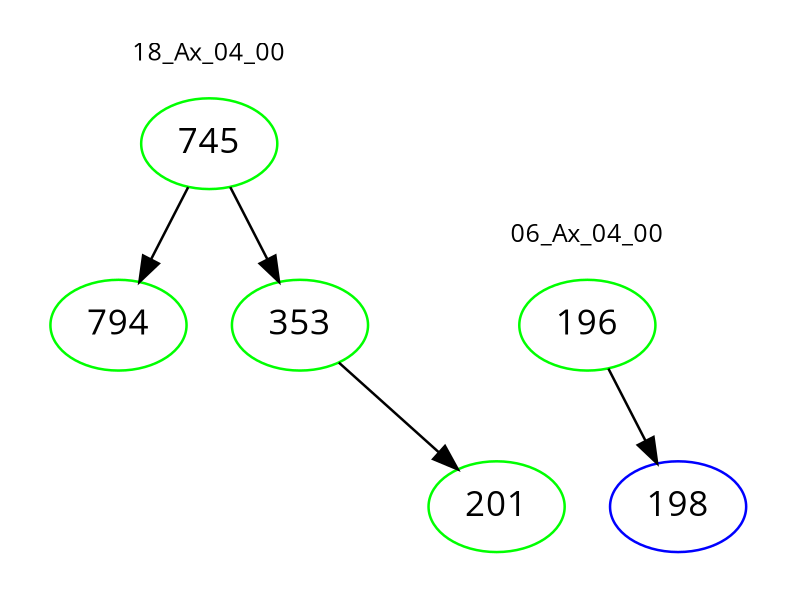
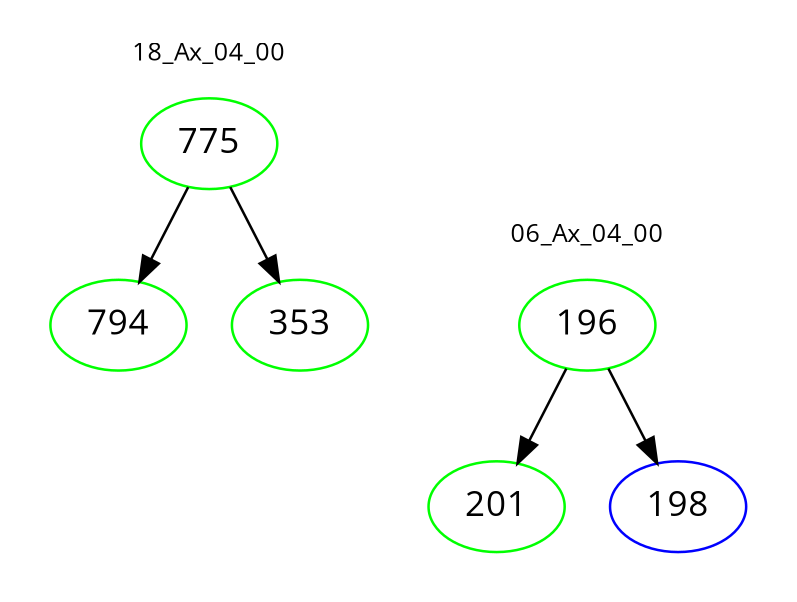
(209, 144) -> (209, 144)
(389, 407) -> (548, 405)
